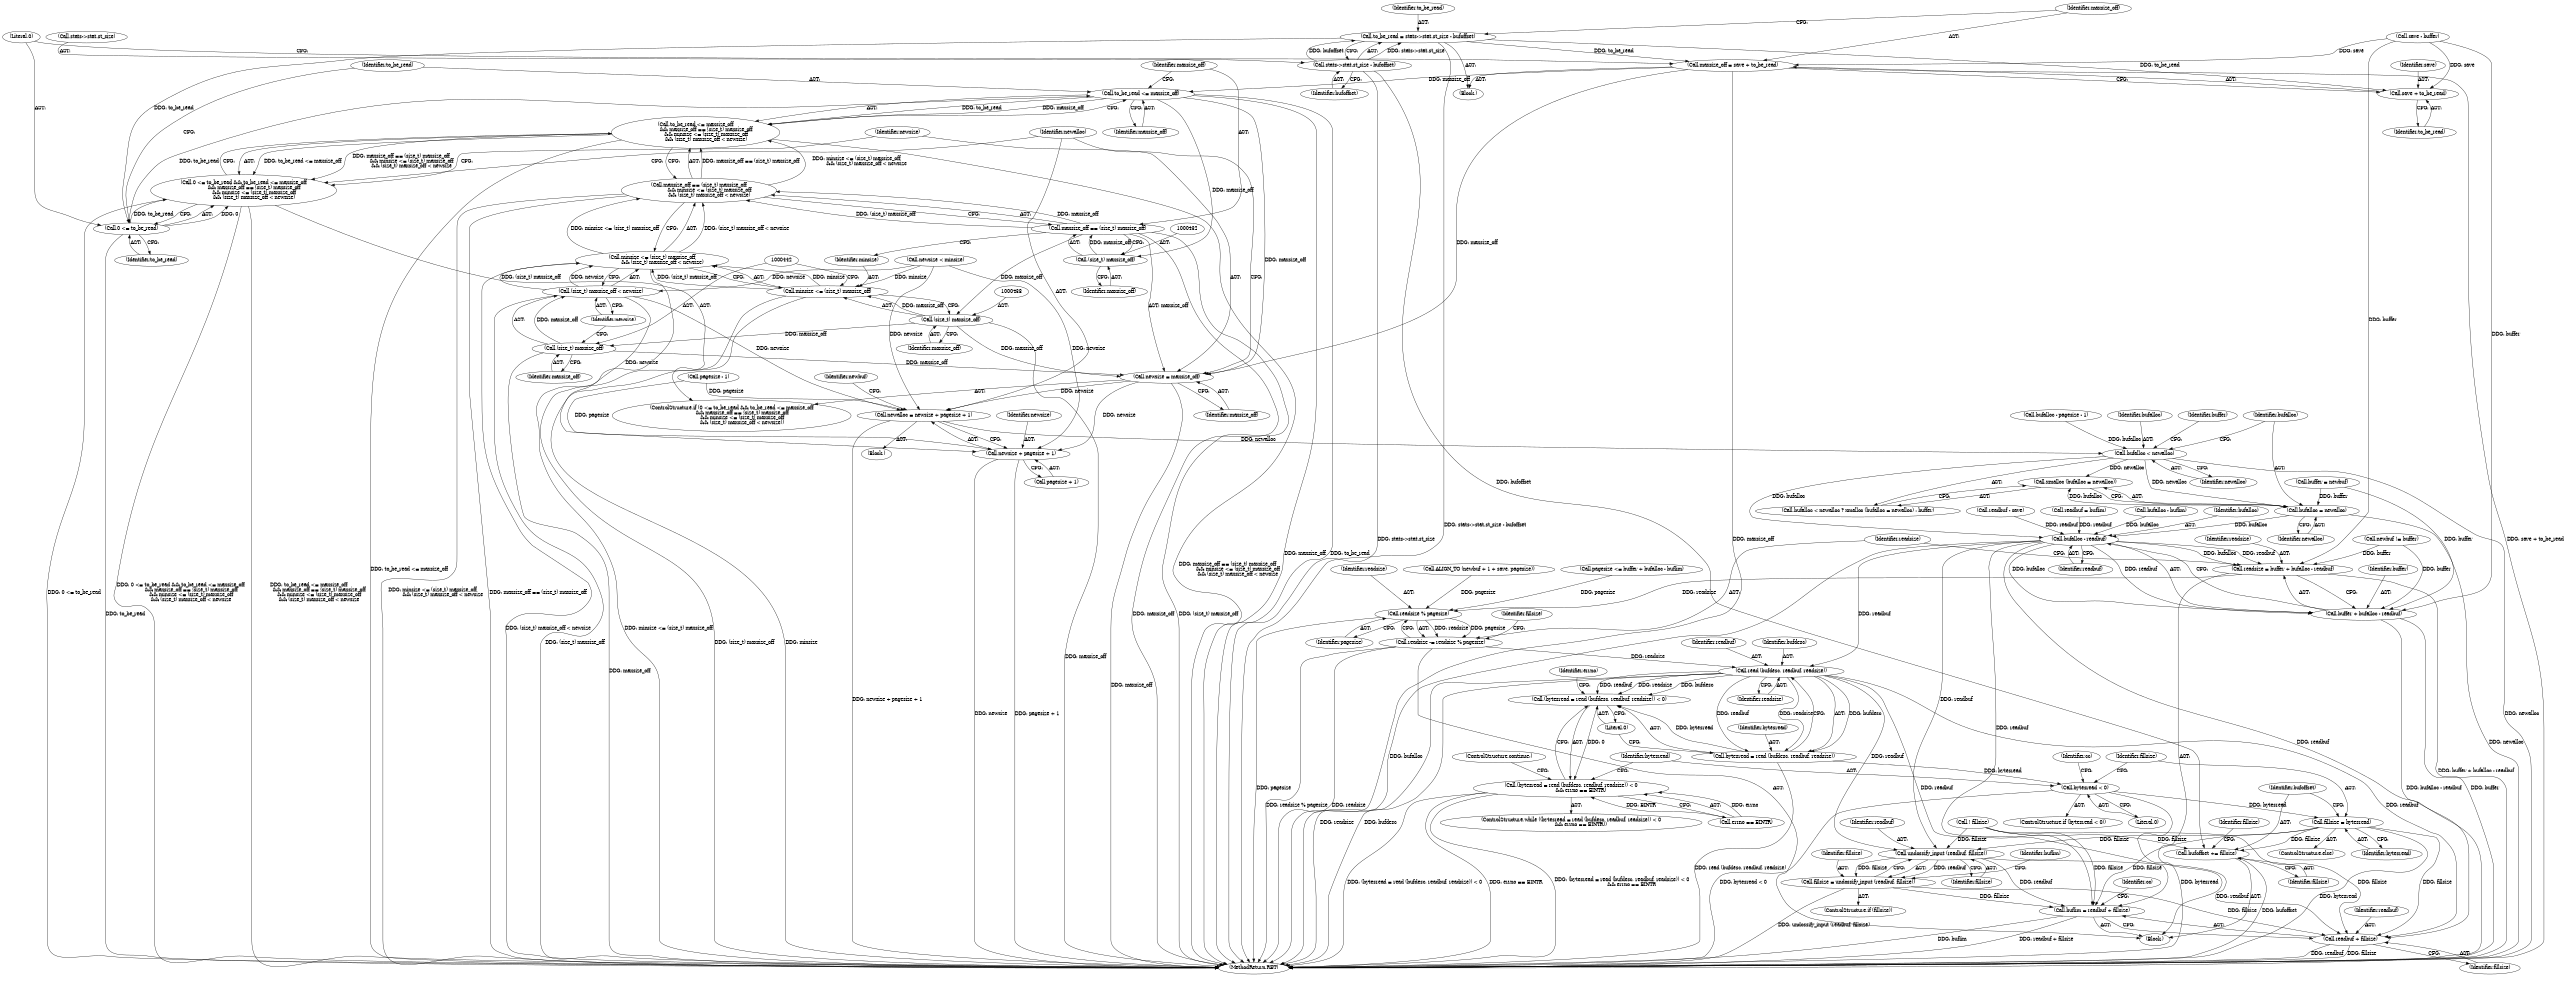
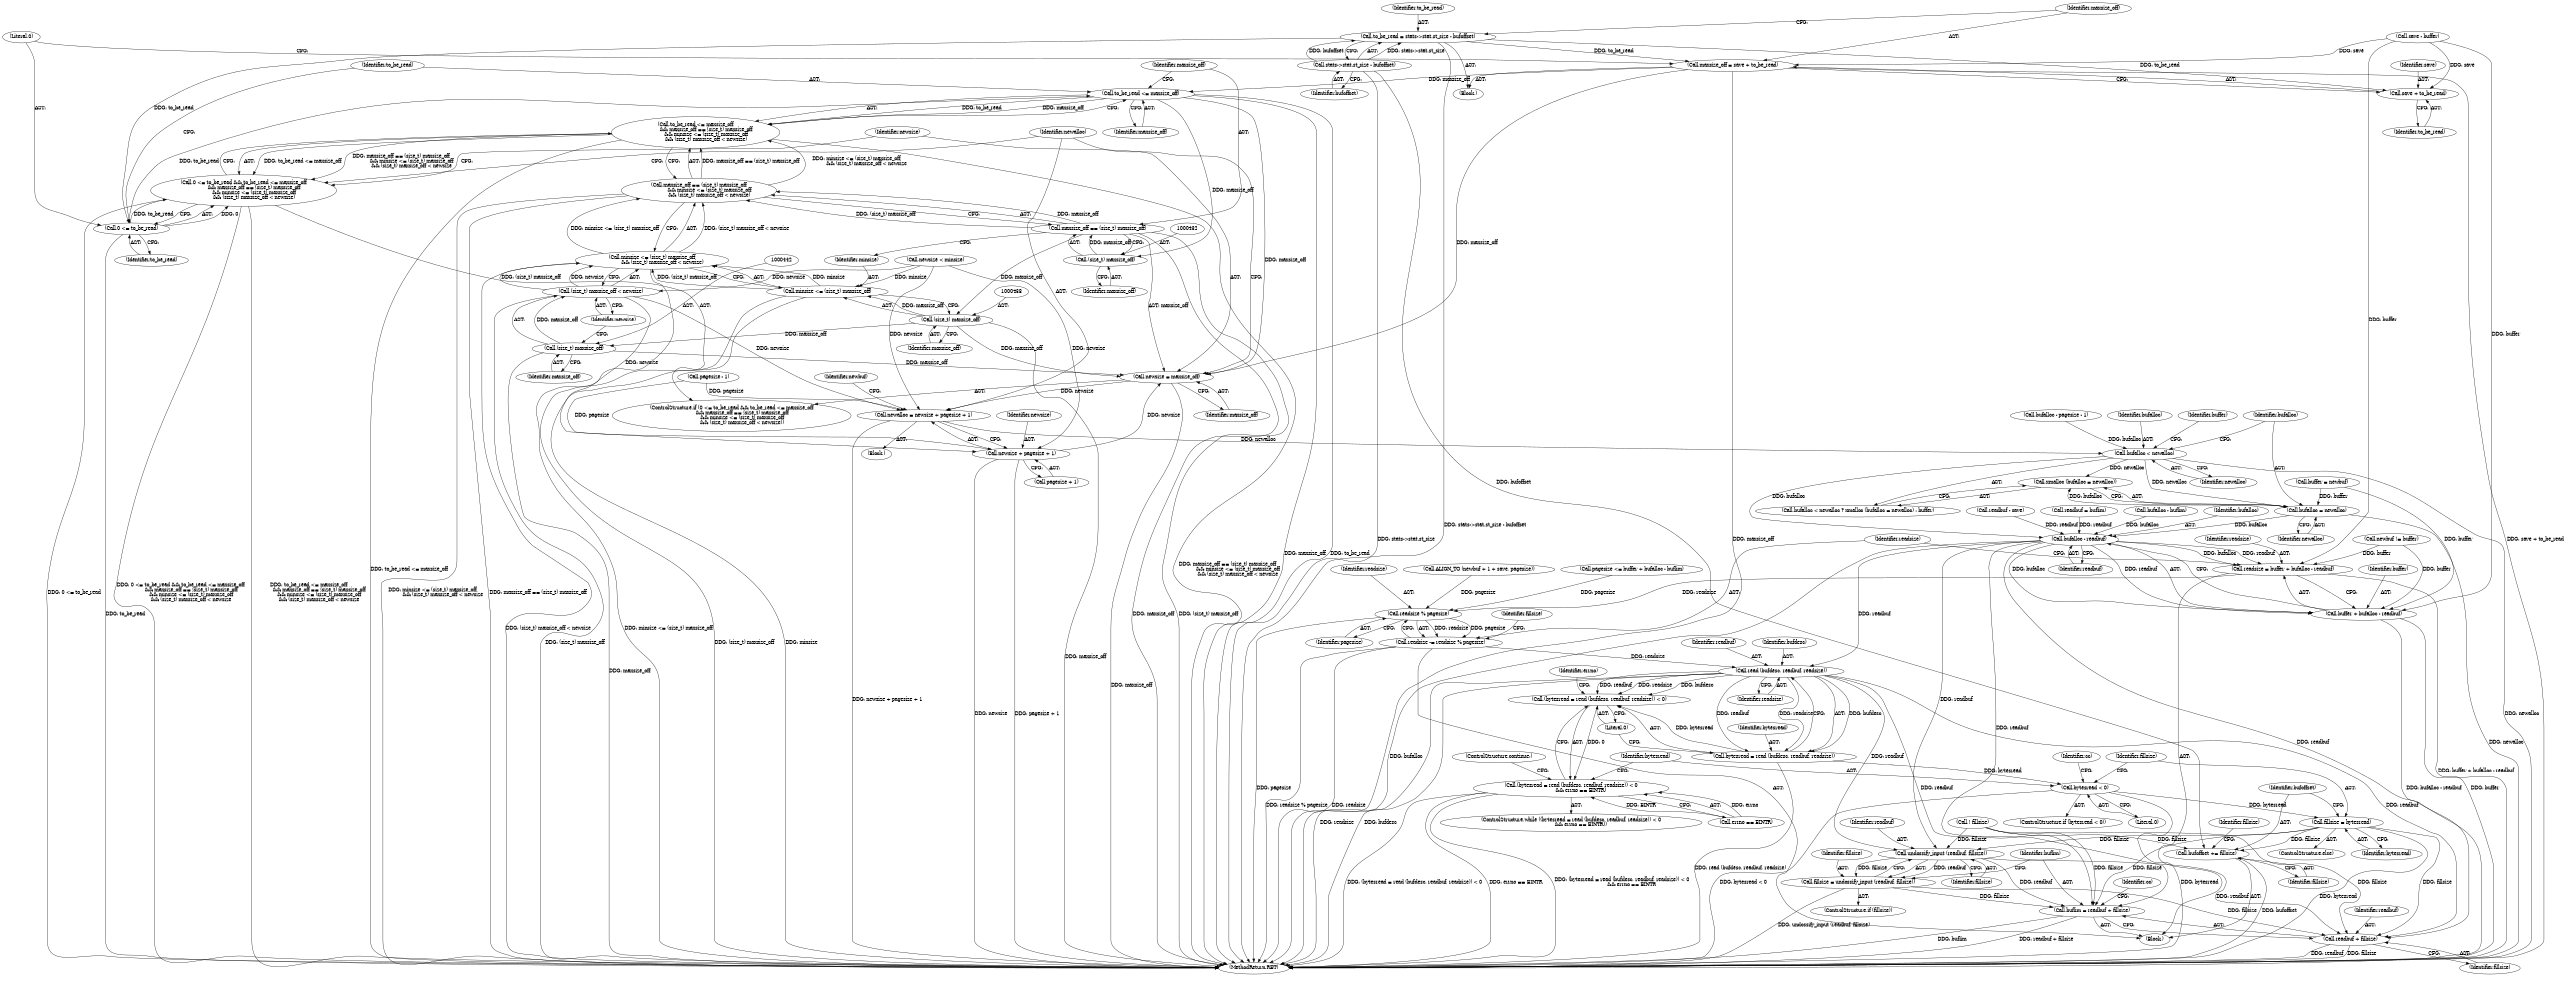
(87, 37) -> none
(834, 272) -> none
(1095, 414) -> (1130, 435)
none -> (2059, 884)
